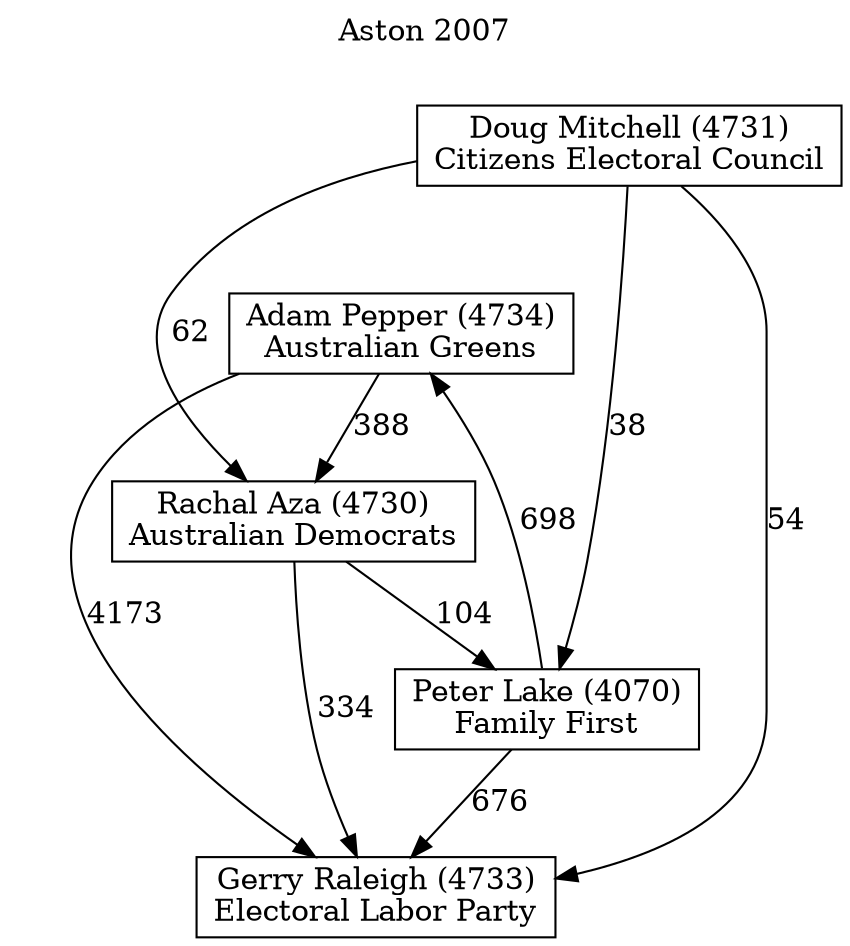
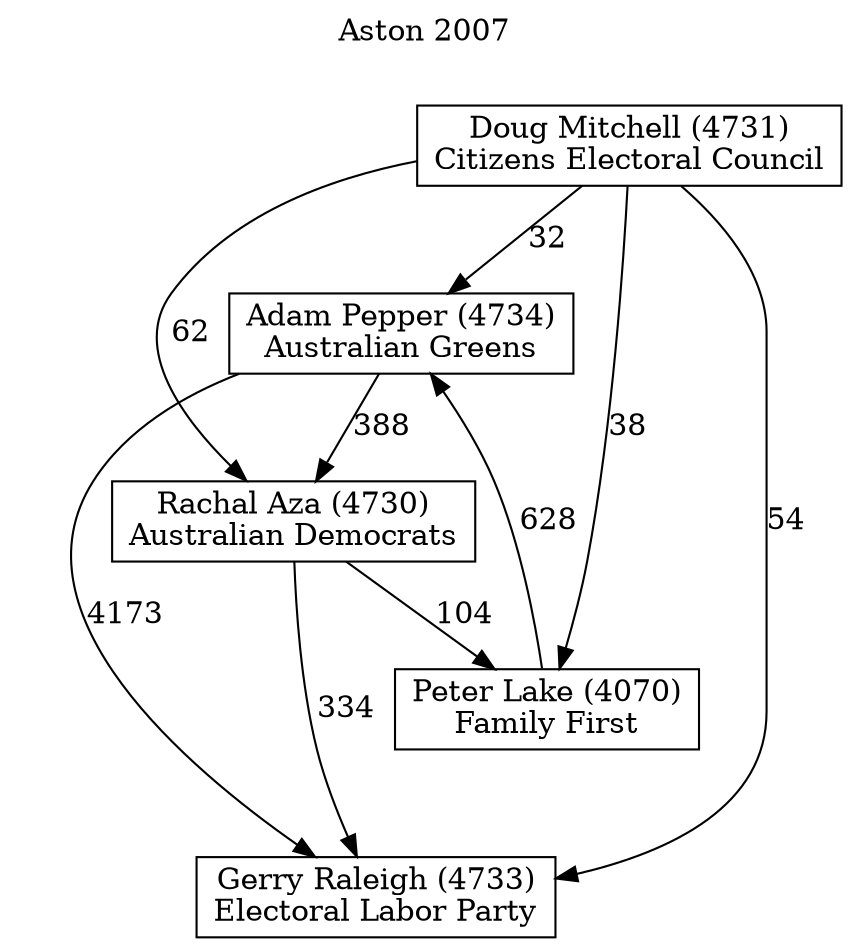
none -> (524, 233)
(549, 521) -> (549, 521)
(469, 795) -> none
